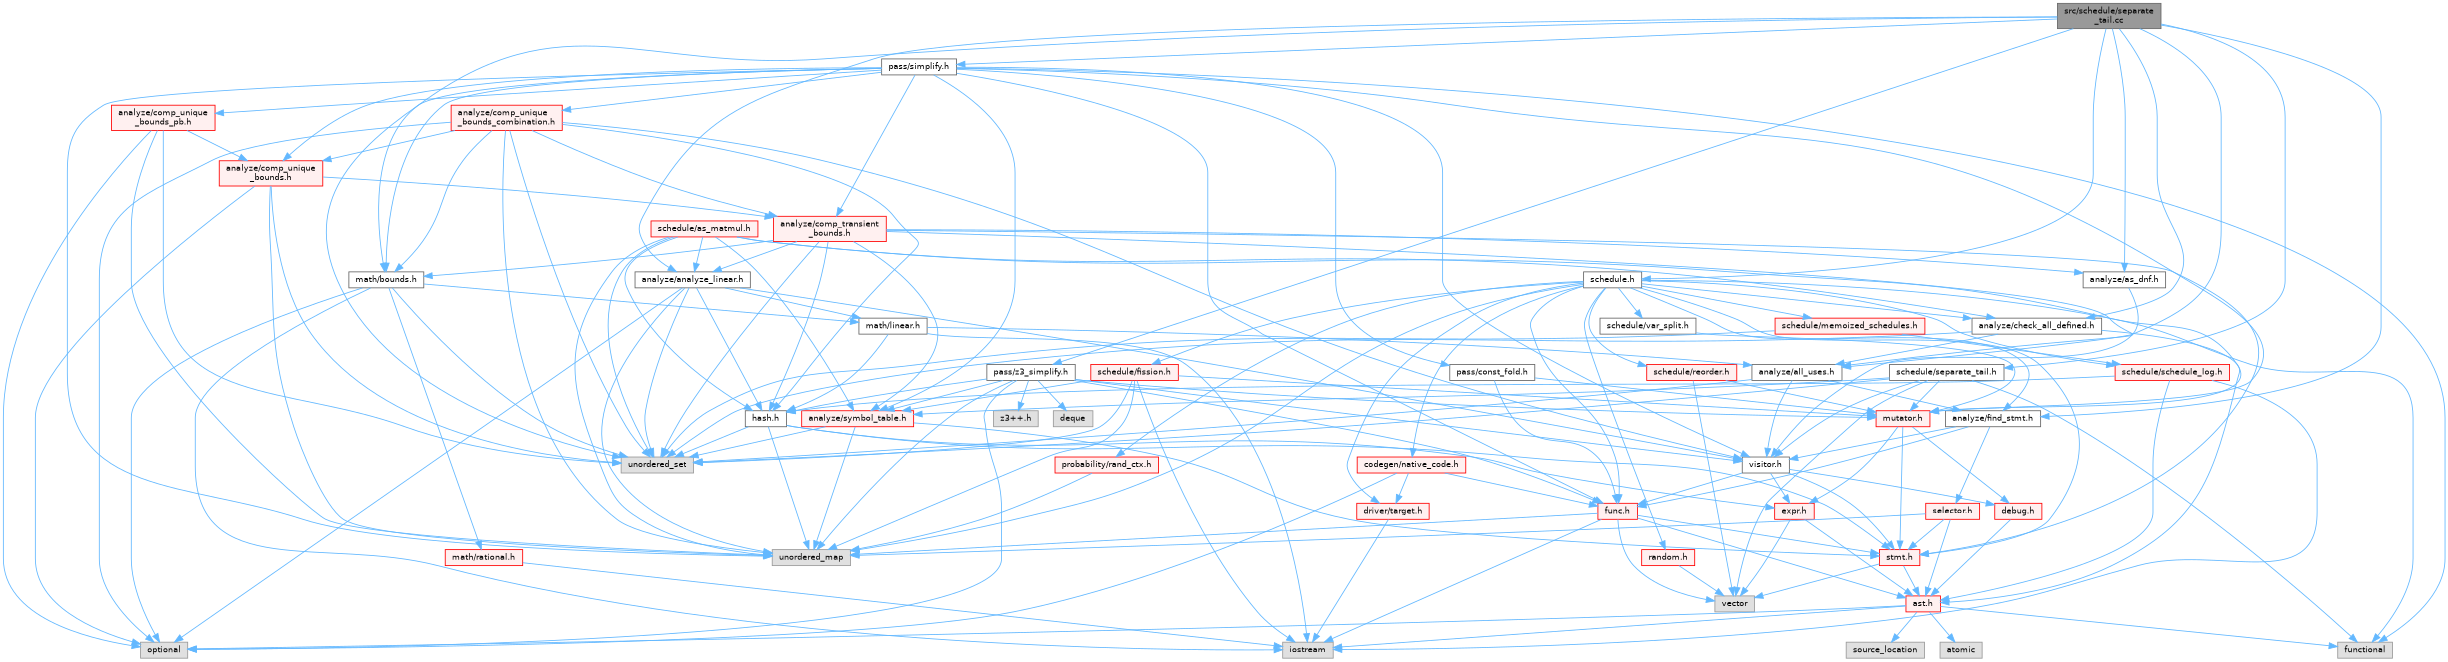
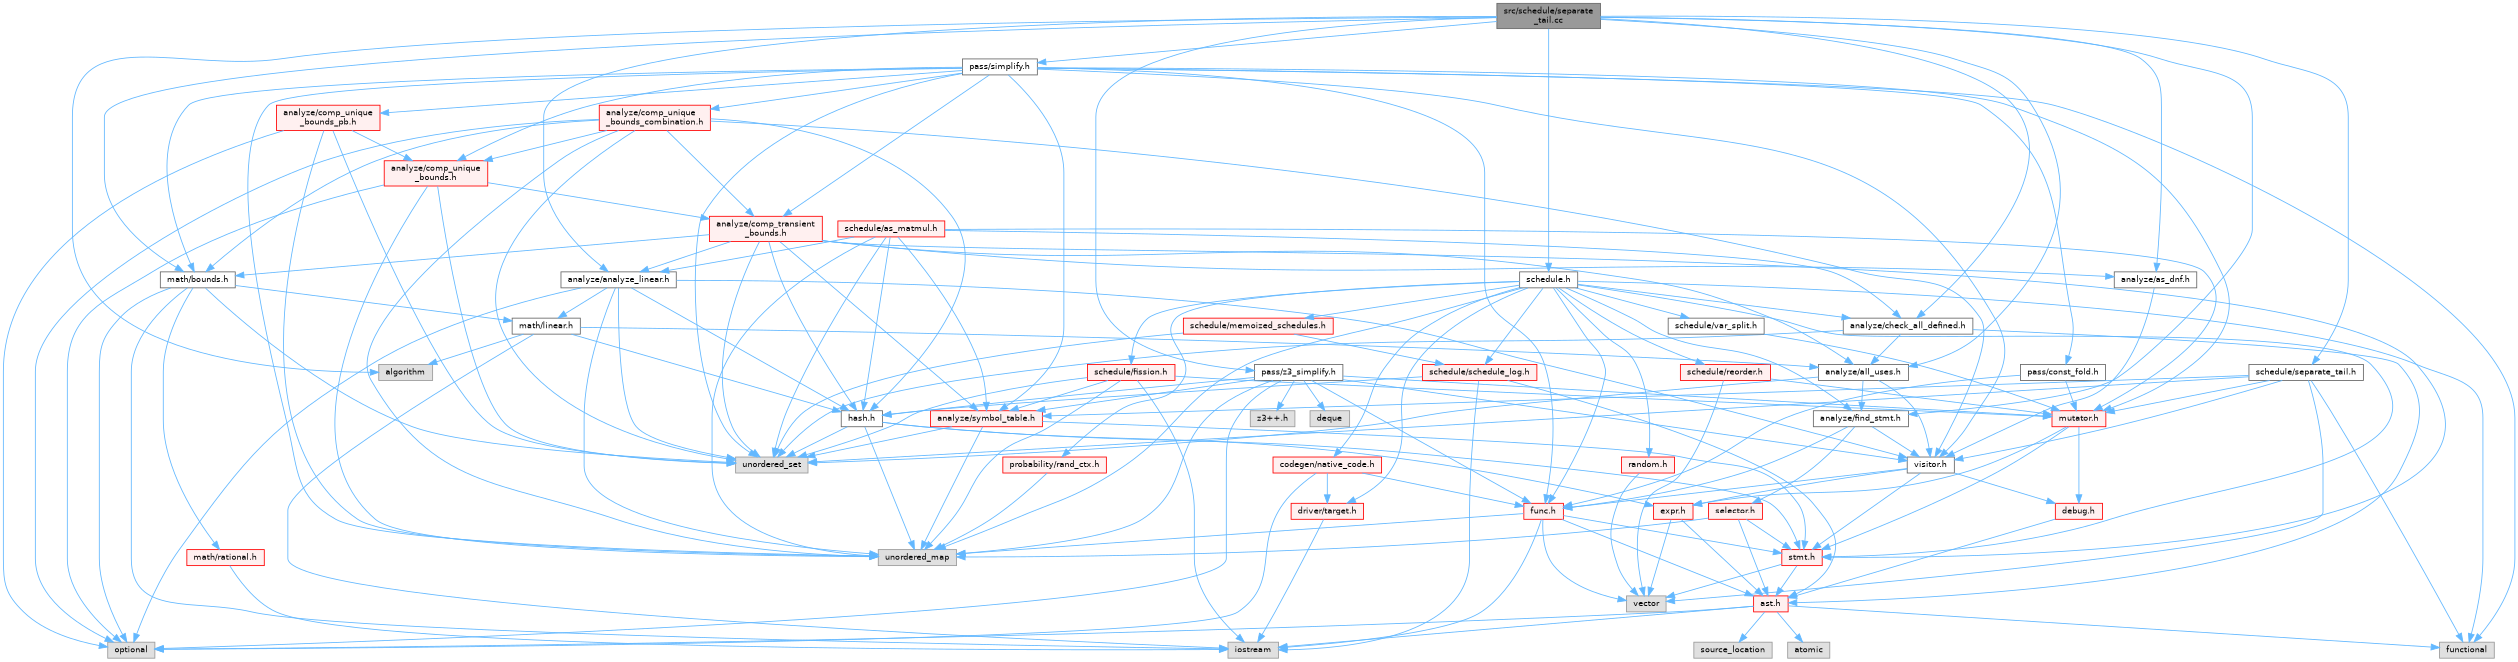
none -> (406, 372)
